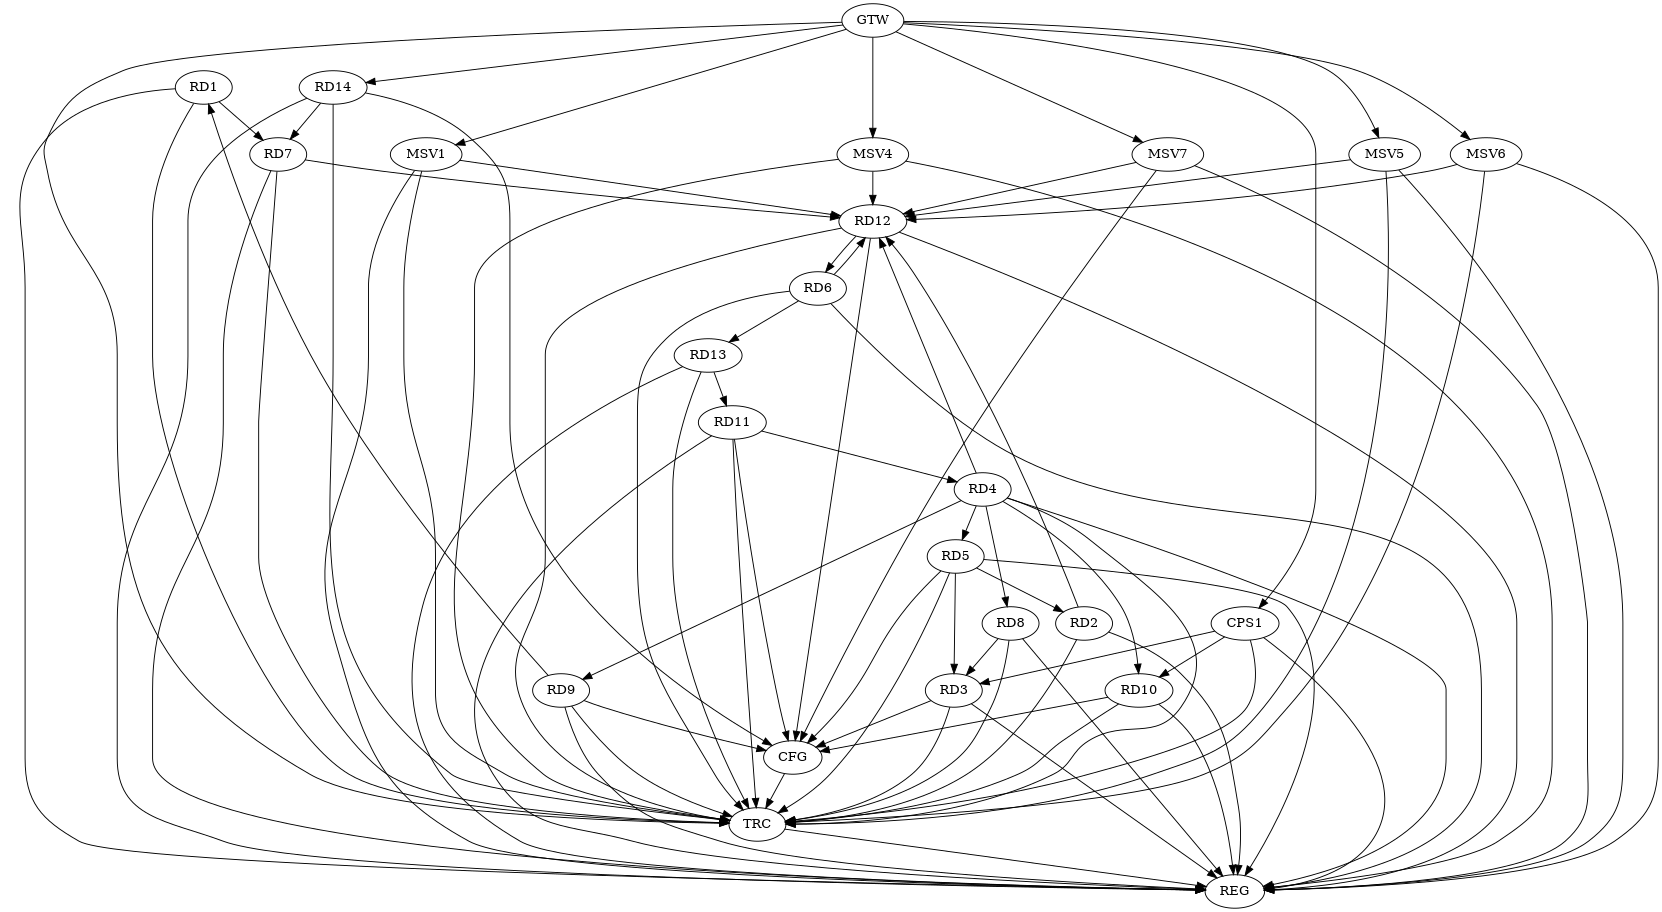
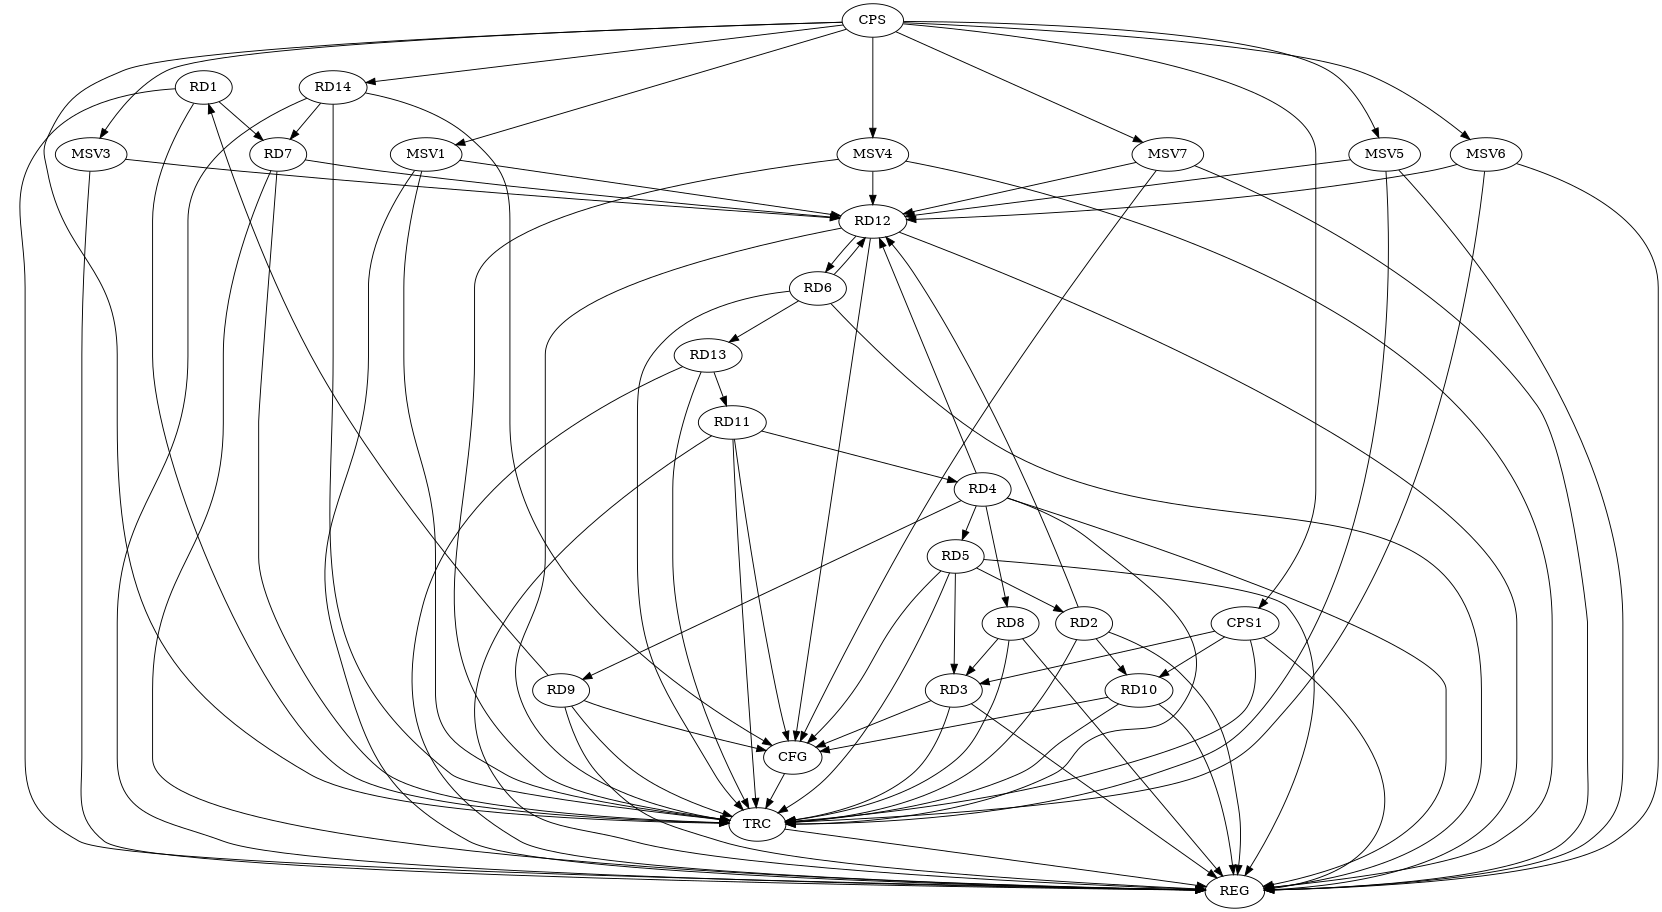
(873, 20) -> (873, 20)
none -> (91, 154)
(1082, 560) -> (1105, 650)
